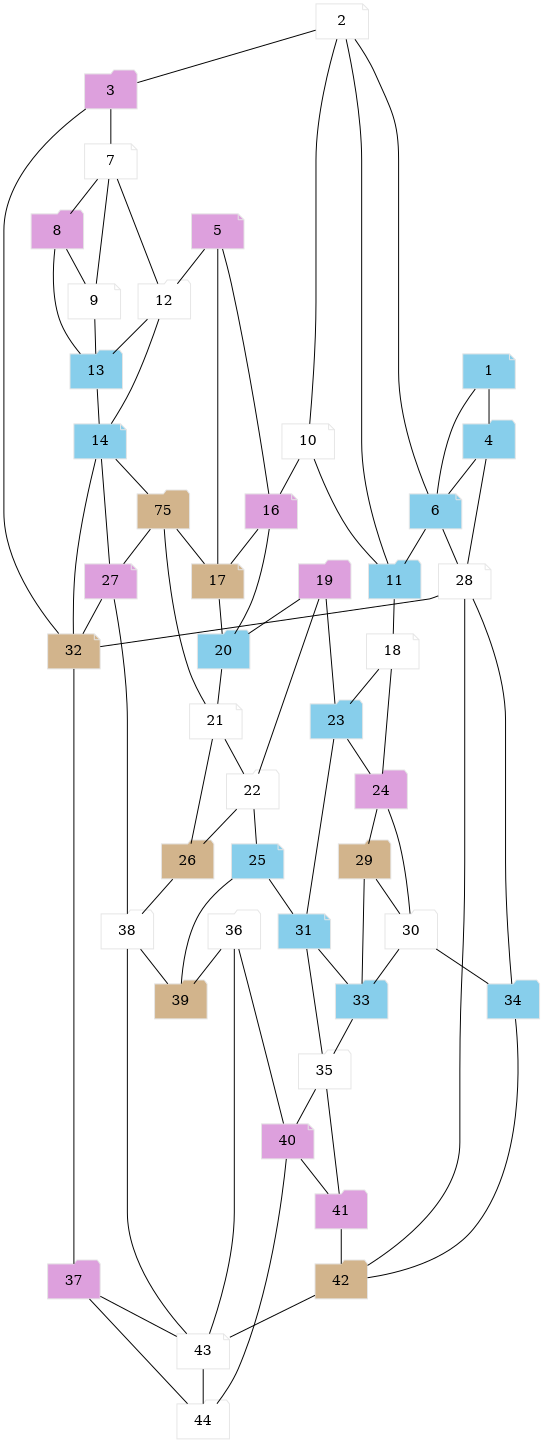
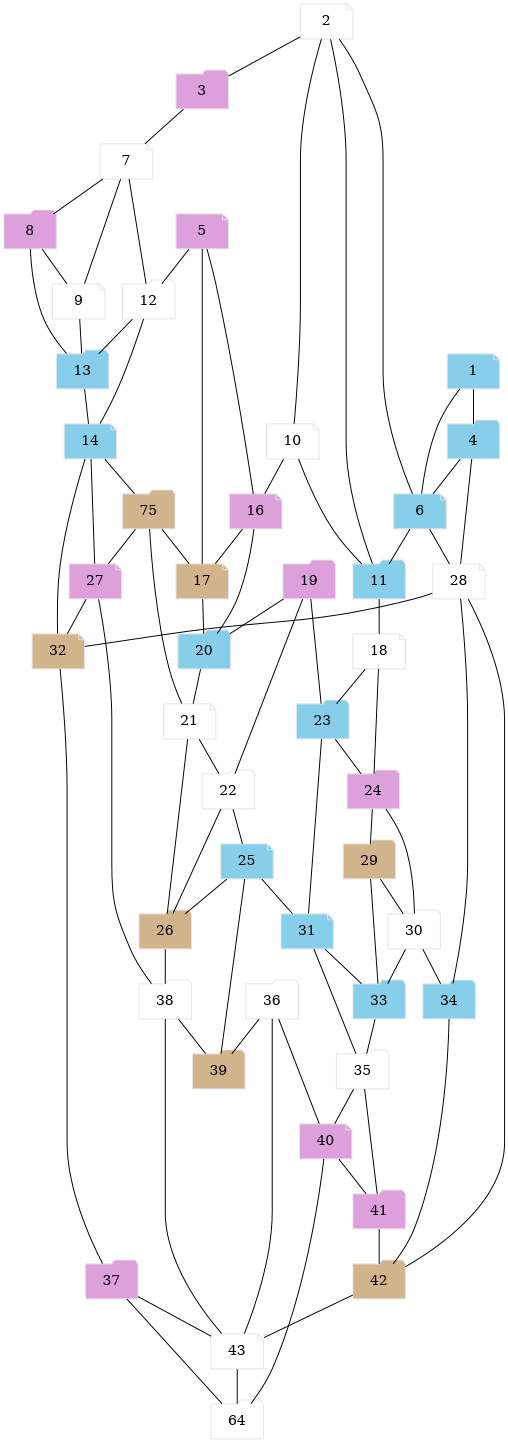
(4, 363) -> none
none -> (206, 896)
(203, 1421) -> (237, 1421)
